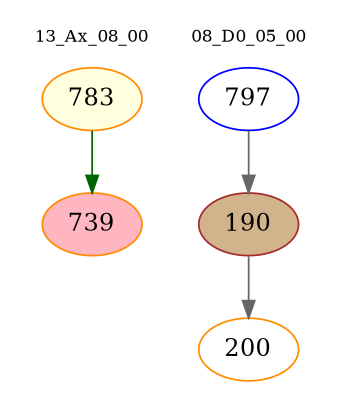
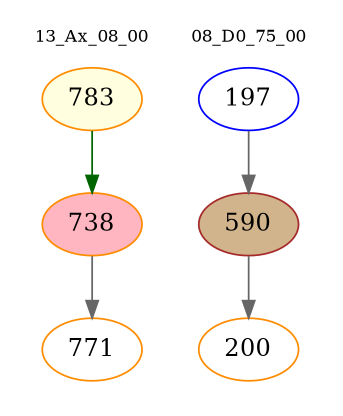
(250, 37) -> (250, 37)
(249, 99) -> (249, 99)
(92, 224) -> (92, 224)
(249, 224) -> (249, 224)
none -> (92, 350)
